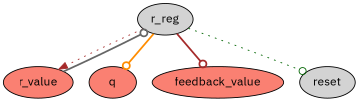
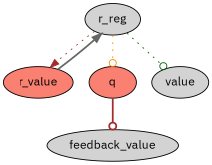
(141, 48) -> (113, 47)
(189, 48) -> (113, 110)
(102, 53) -> (77, 55)
(218, 82) -> (113, 145)
(327, 82) -> (180, 82)
